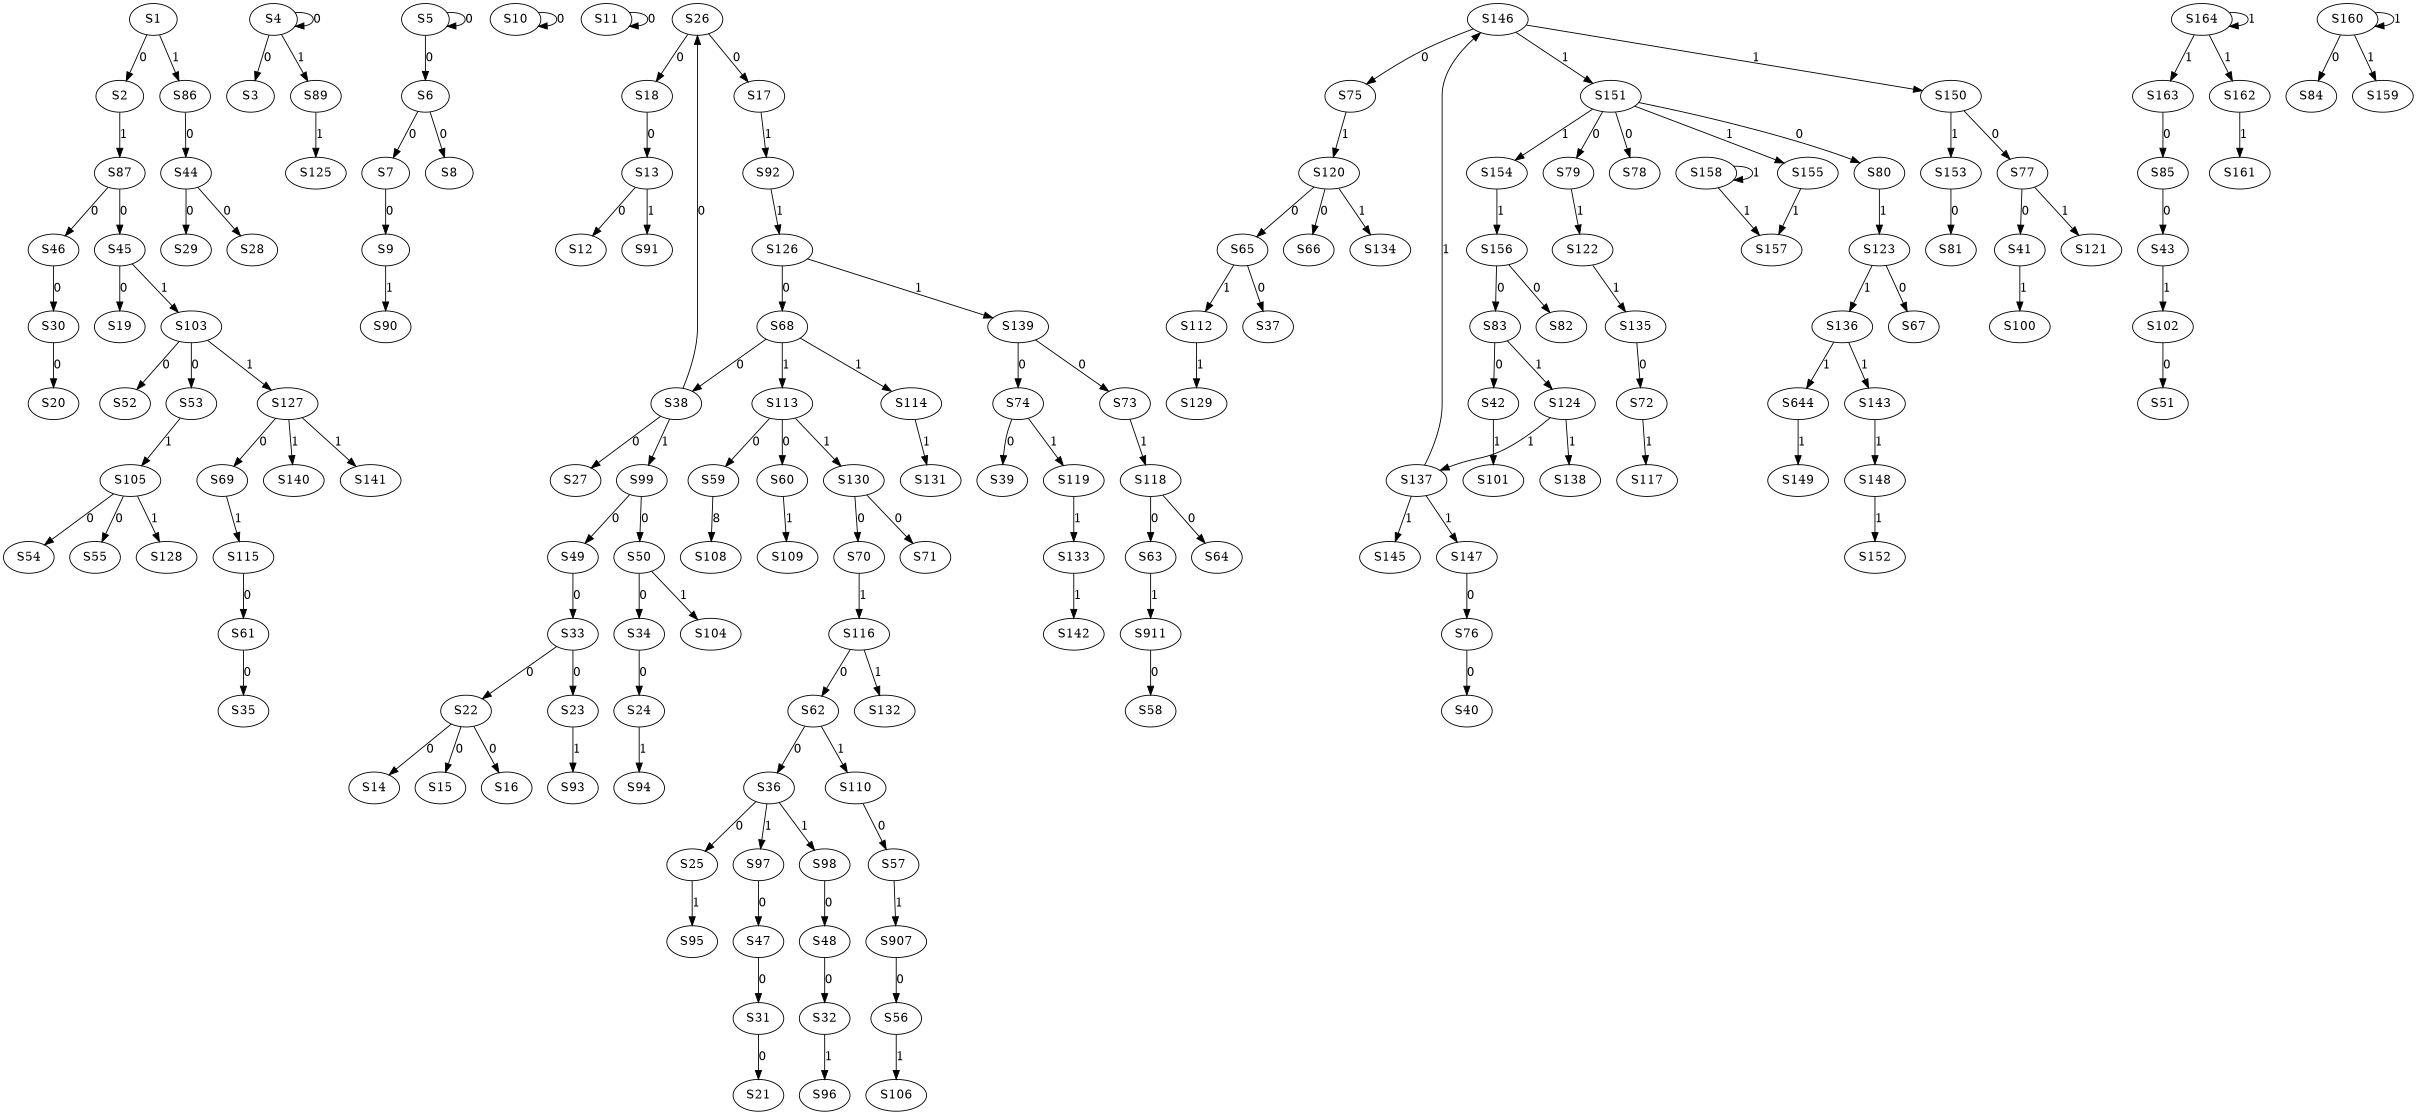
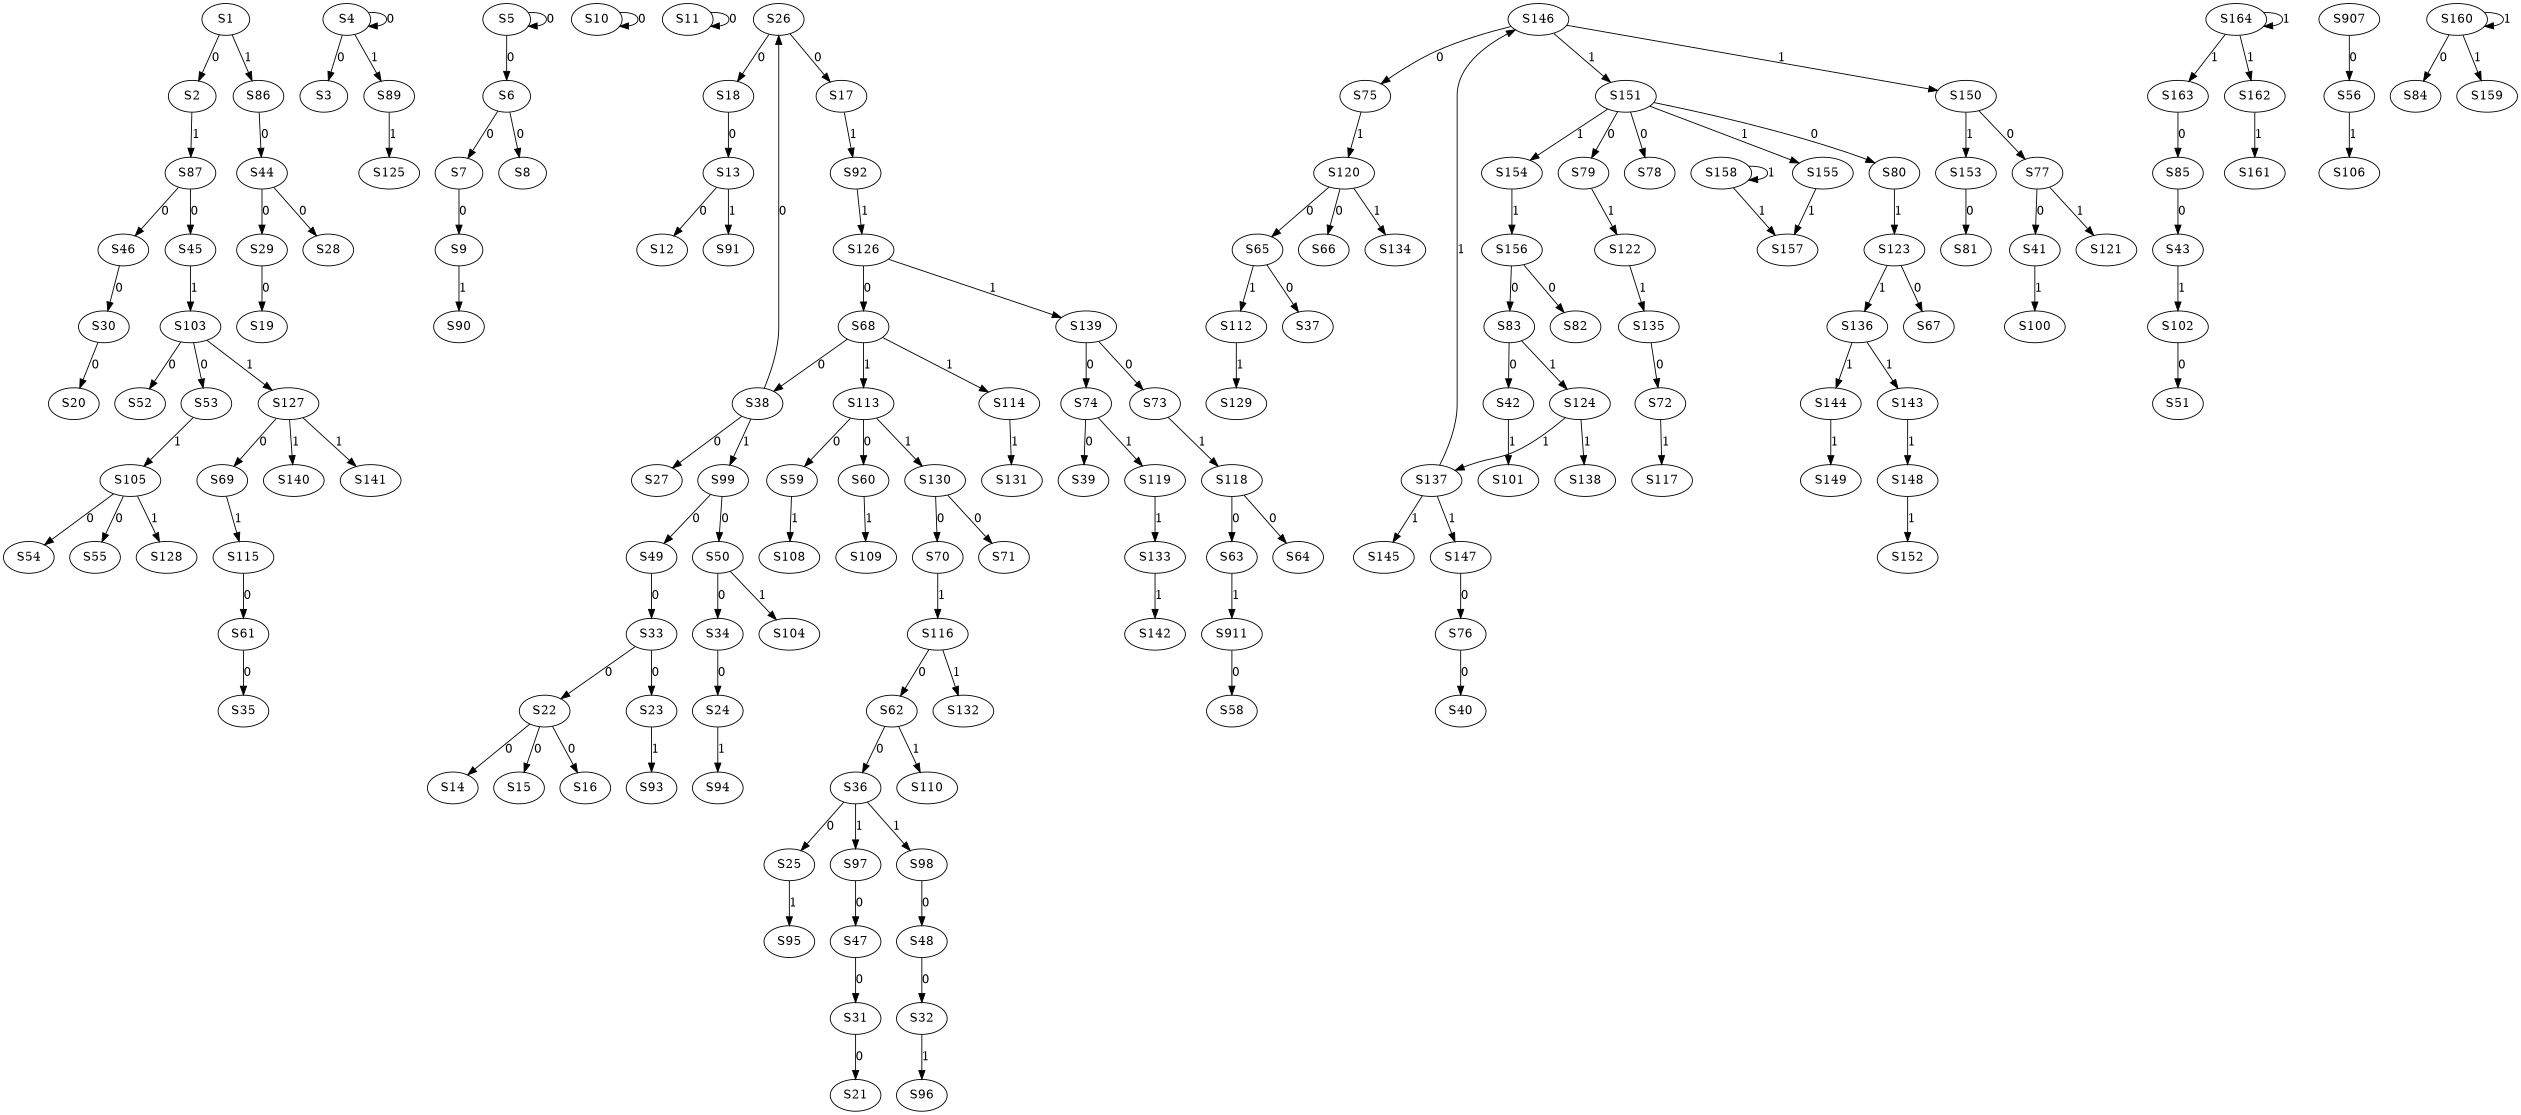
(120, 284) -> (262, 284)
(1798, 404) -> (1831, 404)
(717, 519) -> (796, 519)
(894, 865) -> none
